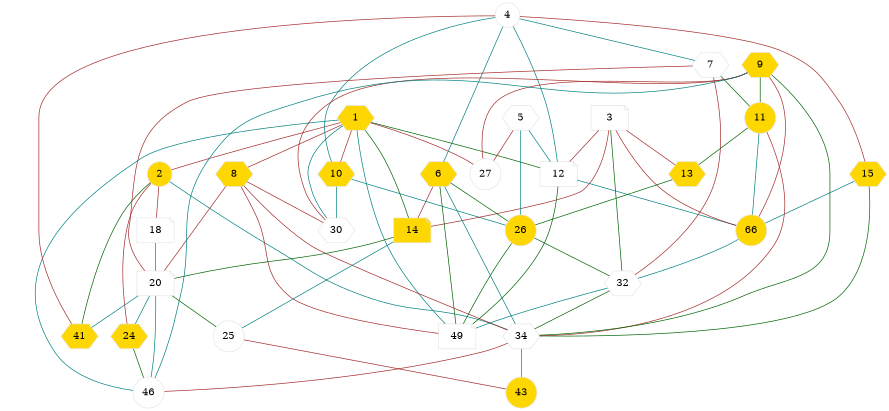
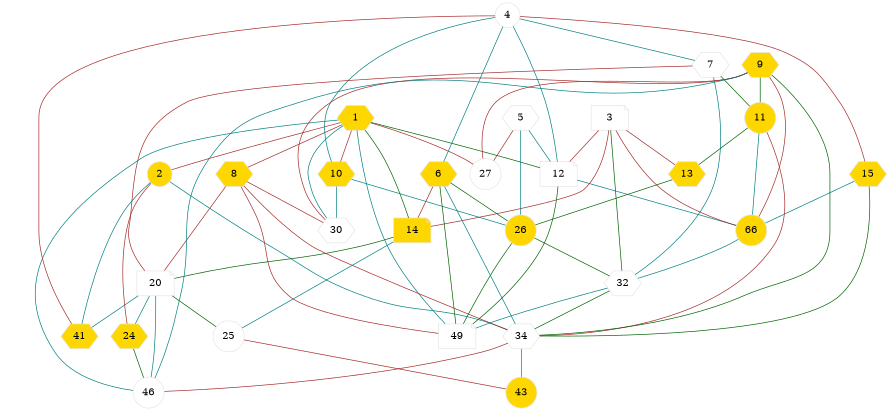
(711, 191) -> (711, 191)
(156, 230) -> none
(105, 247) -> (105, 247)
